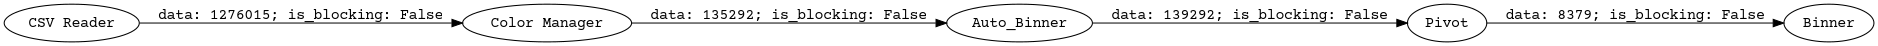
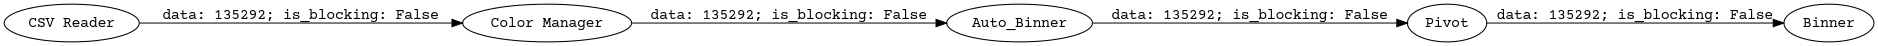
(301, 15) -> (301, 15)
(1250, 15) -> (1250, 15)
(1635, 15) -> (1635, 15)
